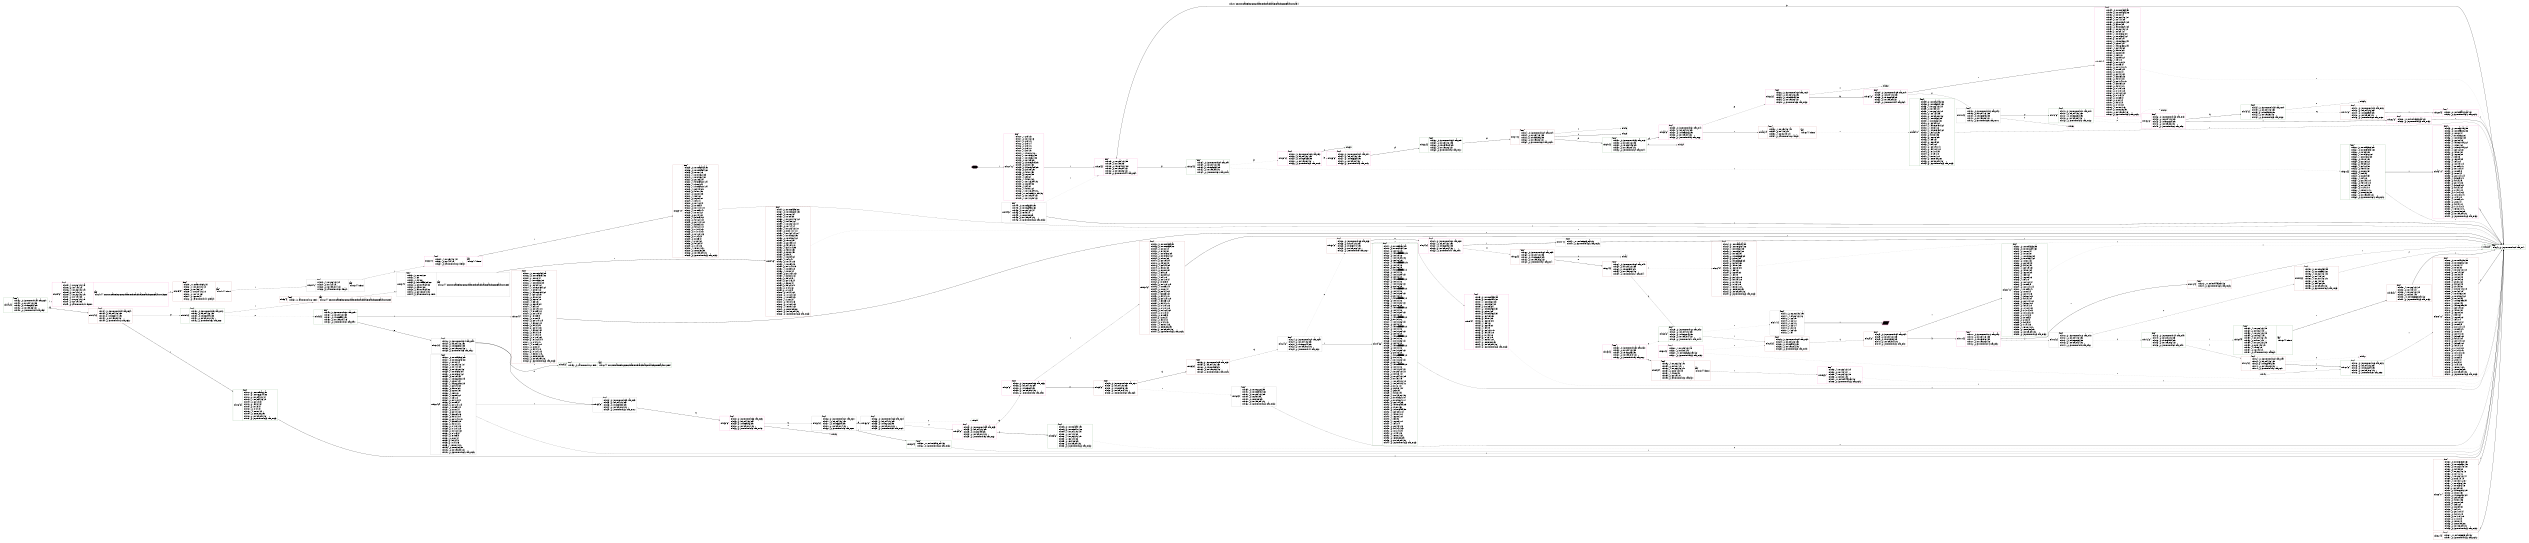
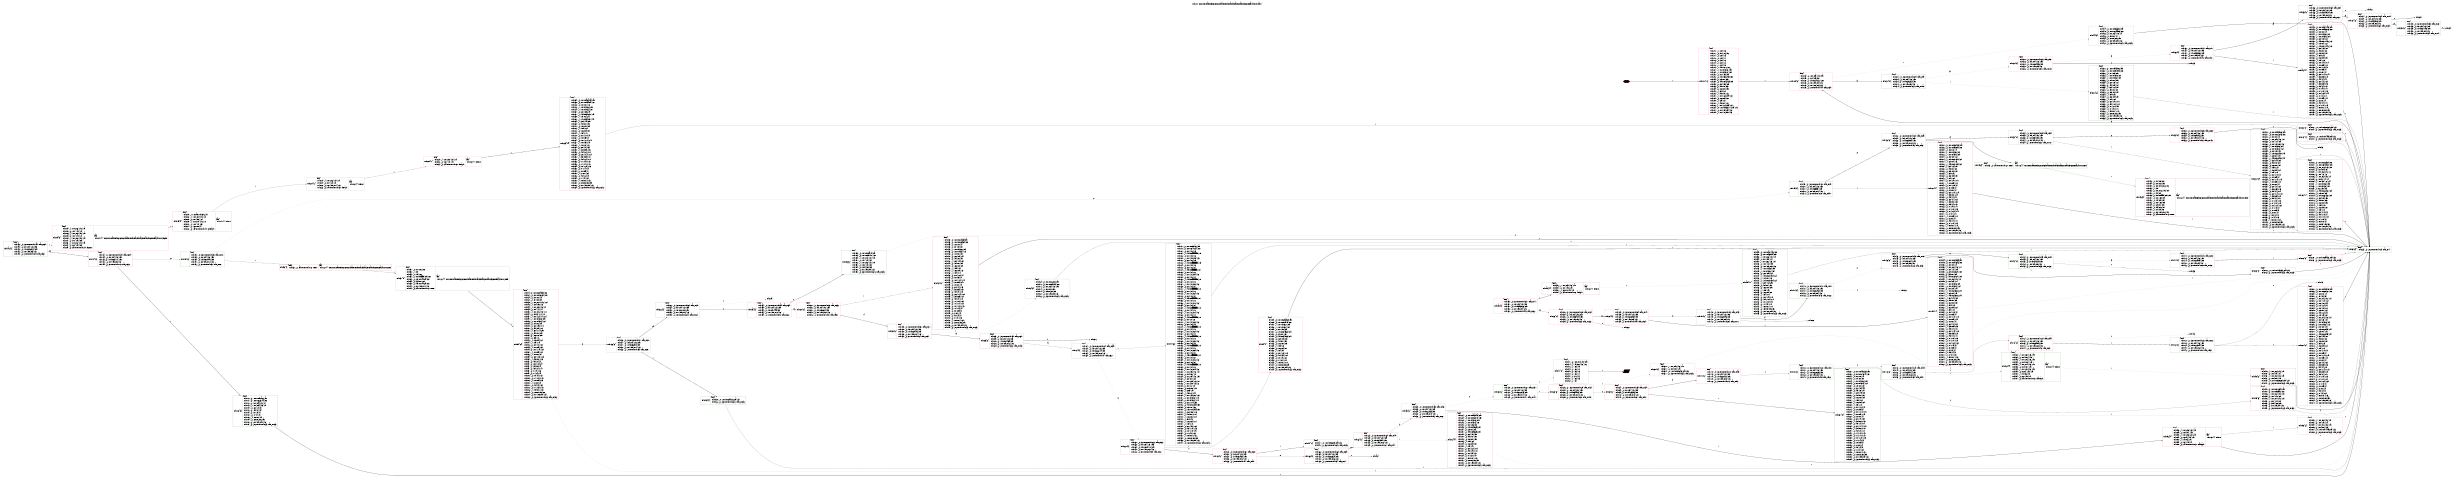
(1587, 131) -> (2354, 11)
(1652, 139) -> none
(2409, 172) -> (2255, 62)
(1071, 189) -> (1960, 58)
none -> (2192, 198)
(2047, 240) -> (2353, 408)
(1652, 301) -> (1399, 426)
(2089, 306) -> none
(2339, 316) -> (2155, 372)
none -> (1094, 340)
(1734, 348) -> (1621, 380)
(2303, 372) -> (2269, 319)
(2057, 385) -> (1800, 248)
(534, 405) -> (2151, 158)
(788, 423) -> (582, 345)
